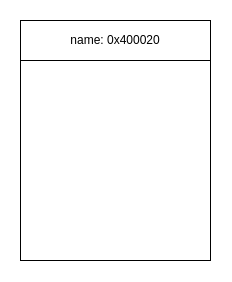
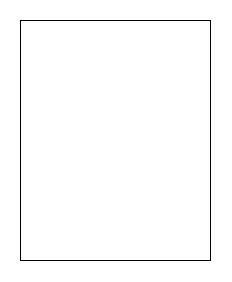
(116, 41) -> none
